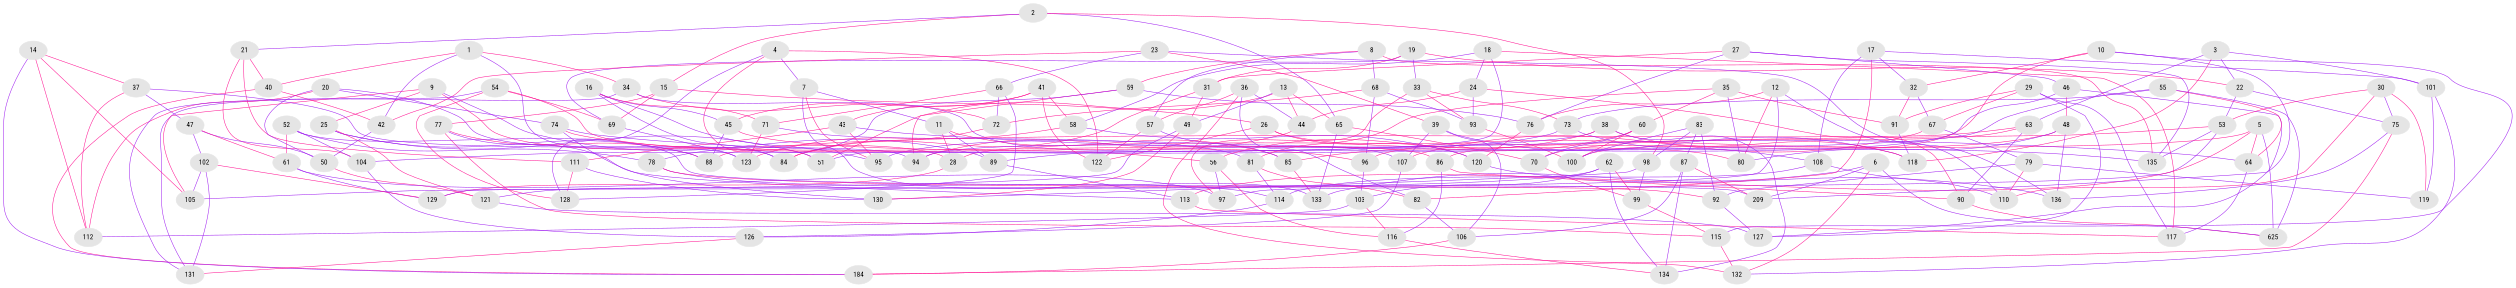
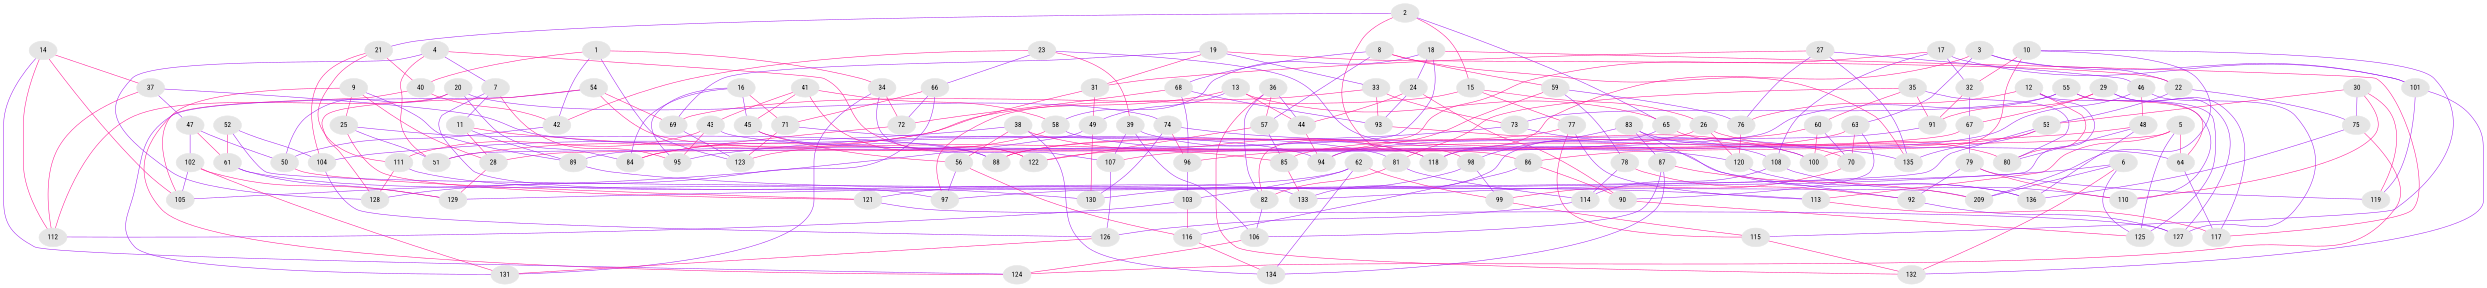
(441, 151) -> none
(207, 220) -> (346, 223)
(2273, 237) -> (2140, 237)
(859, 275) -> (1017, 275)
